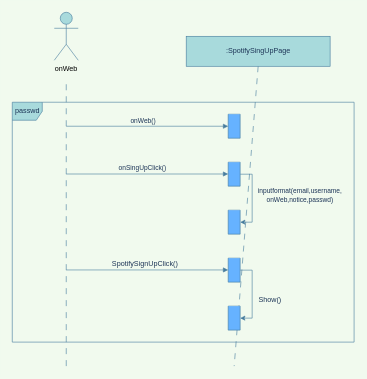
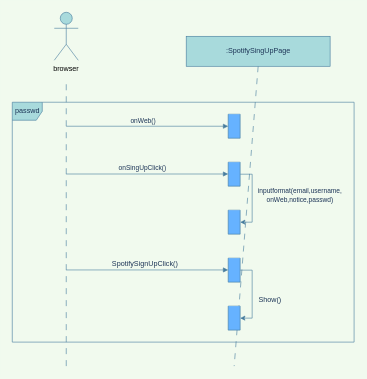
(66, 69) -> (66, 69)
